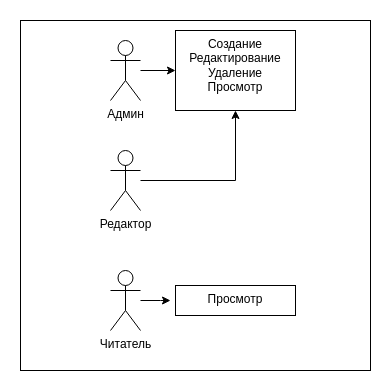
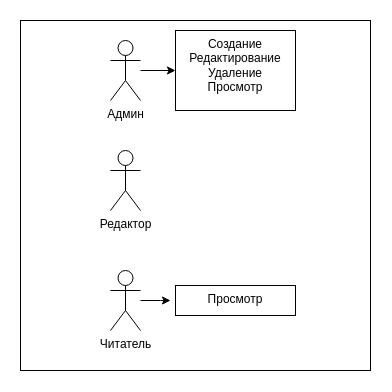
(220, 181) -> none
